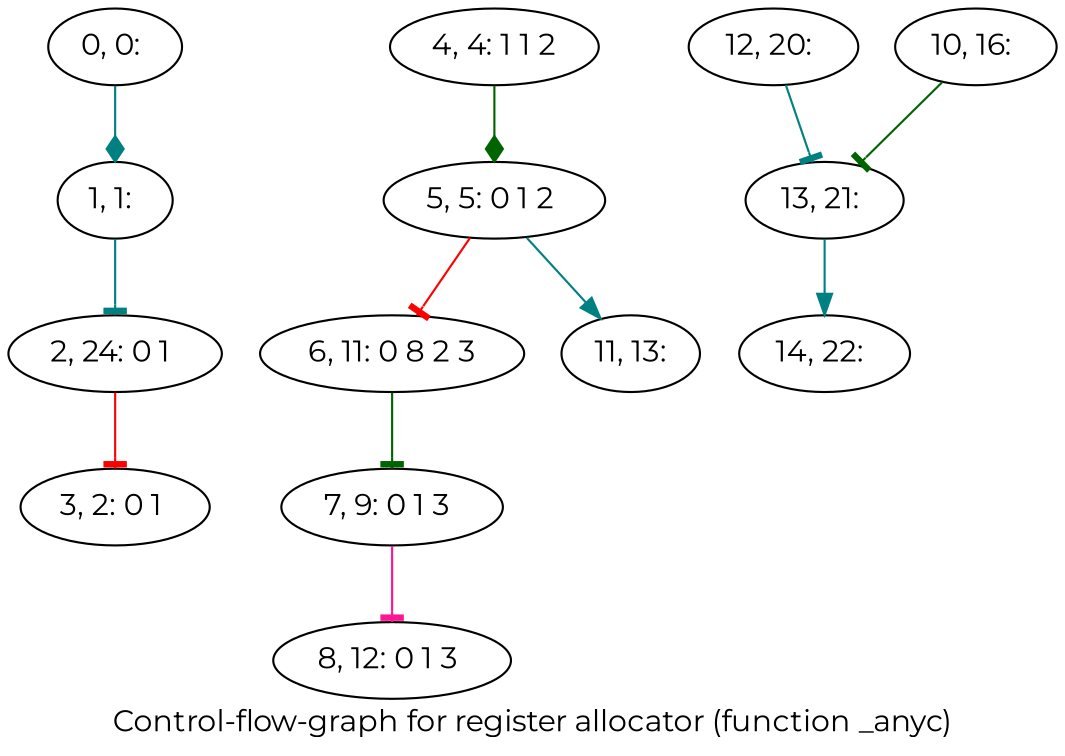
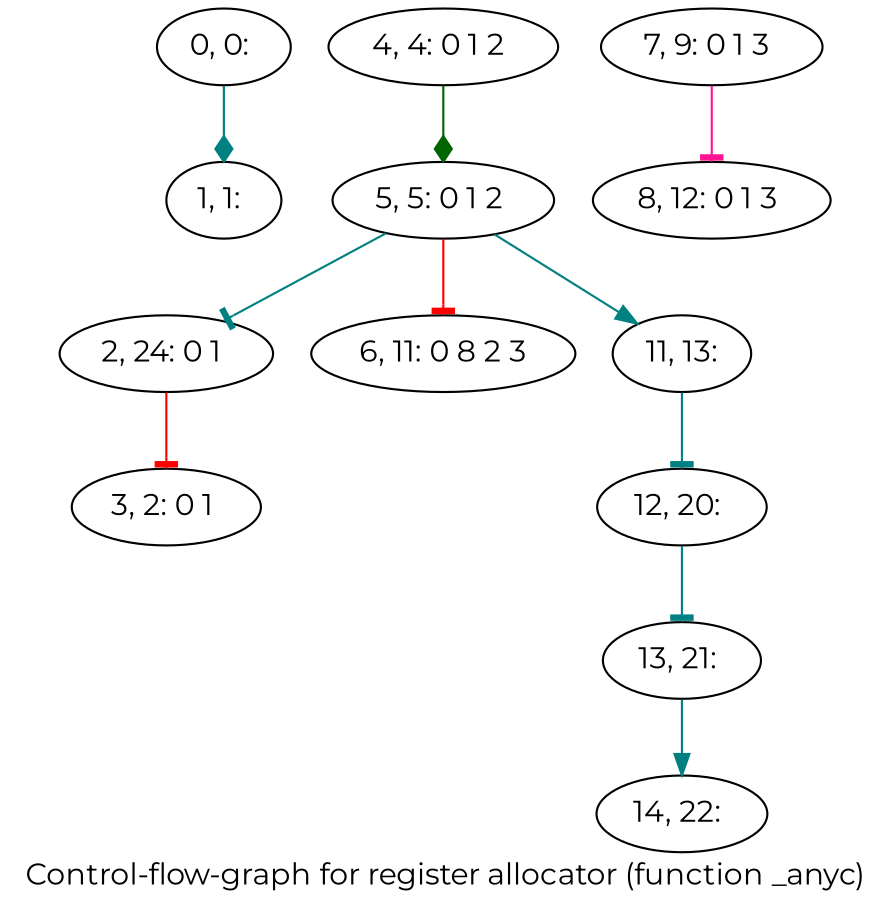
(494, 47) -> (443, 47)
(976, 47) -> none
(115, 272) -> (310, 274)
(392, 425) -> none
none -> (682, 425)
